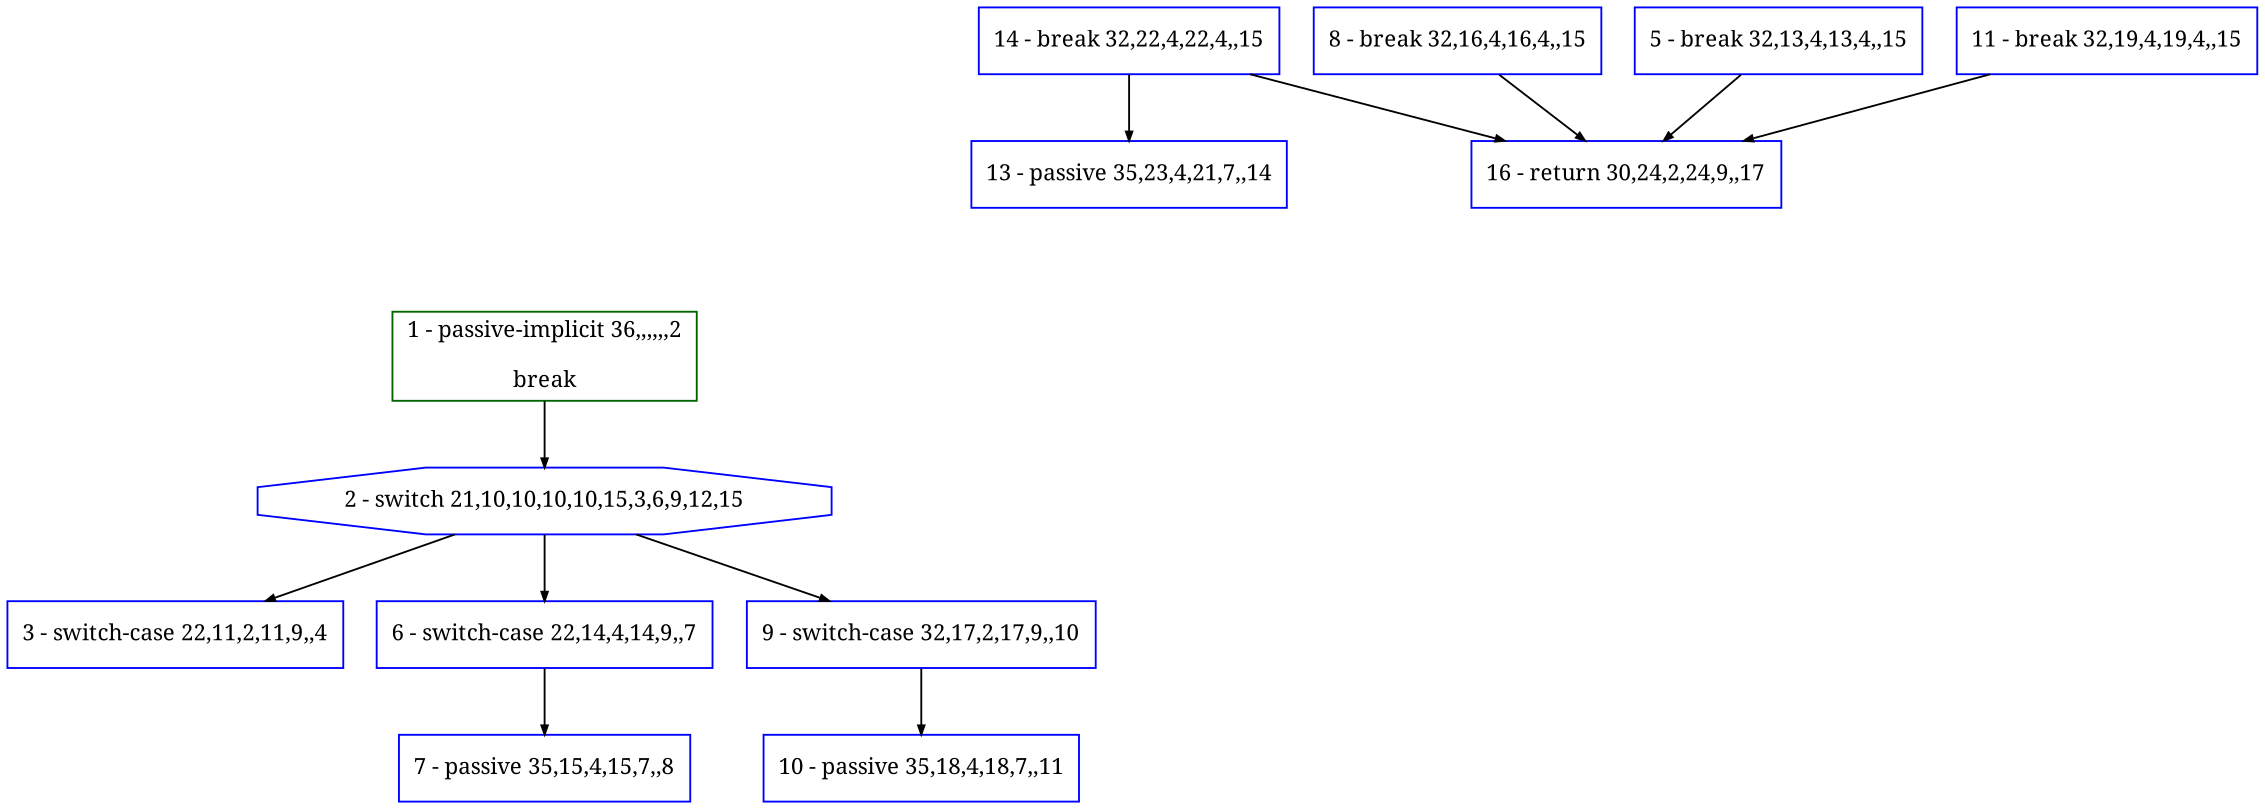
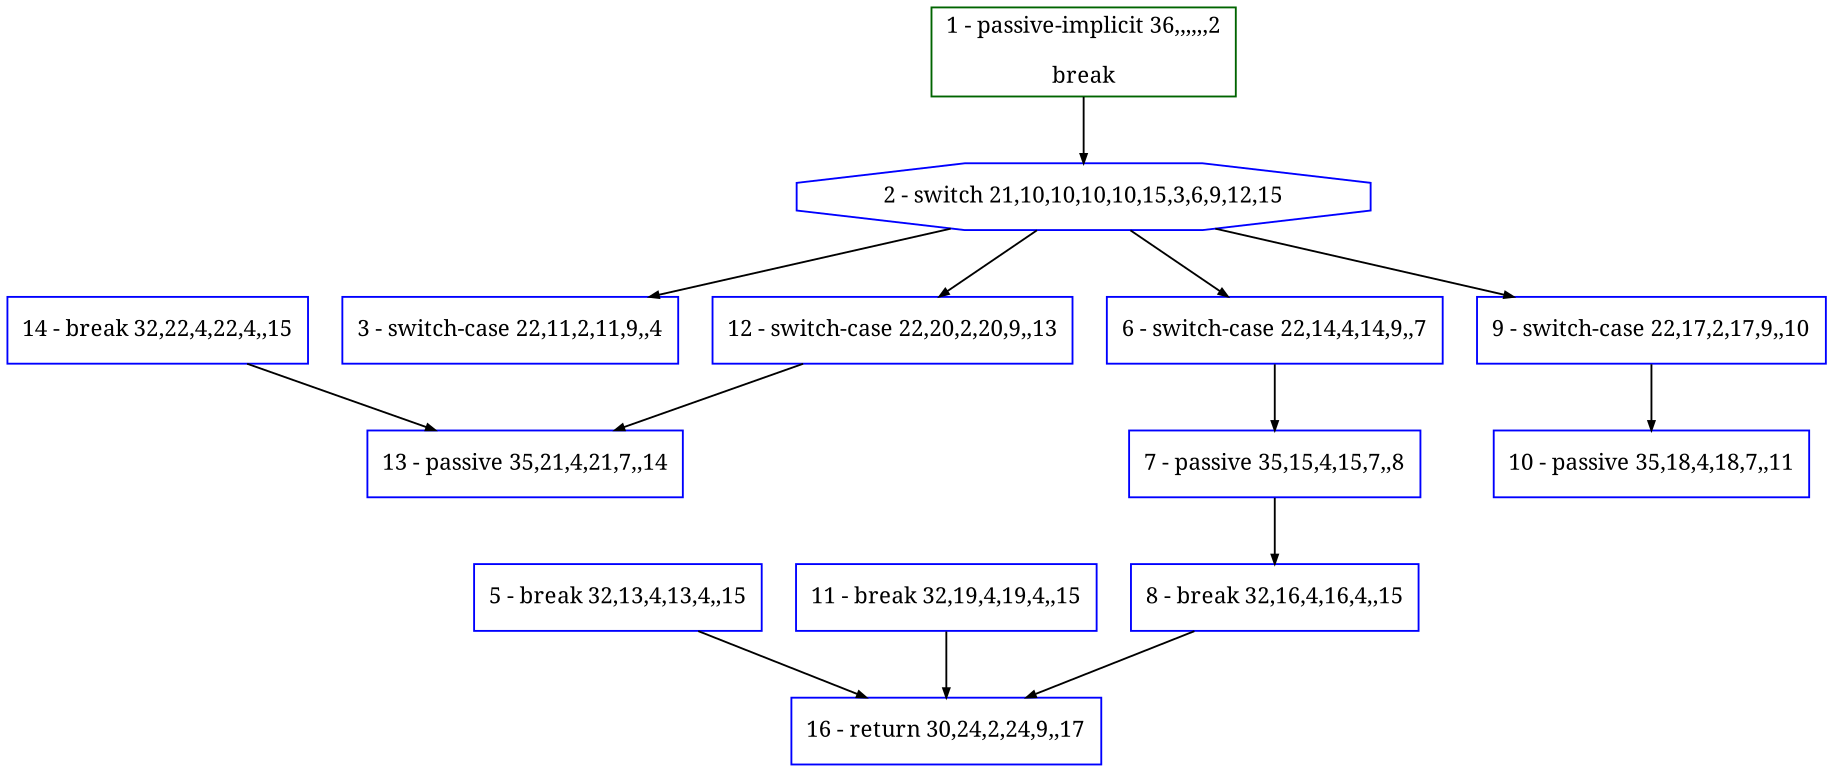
(1373, 106) -> none
(1129, 174) -> (525, 464)
none -> (893, 330)
none -> (1275, 526)
(921, 635) -> (1651, 330)
